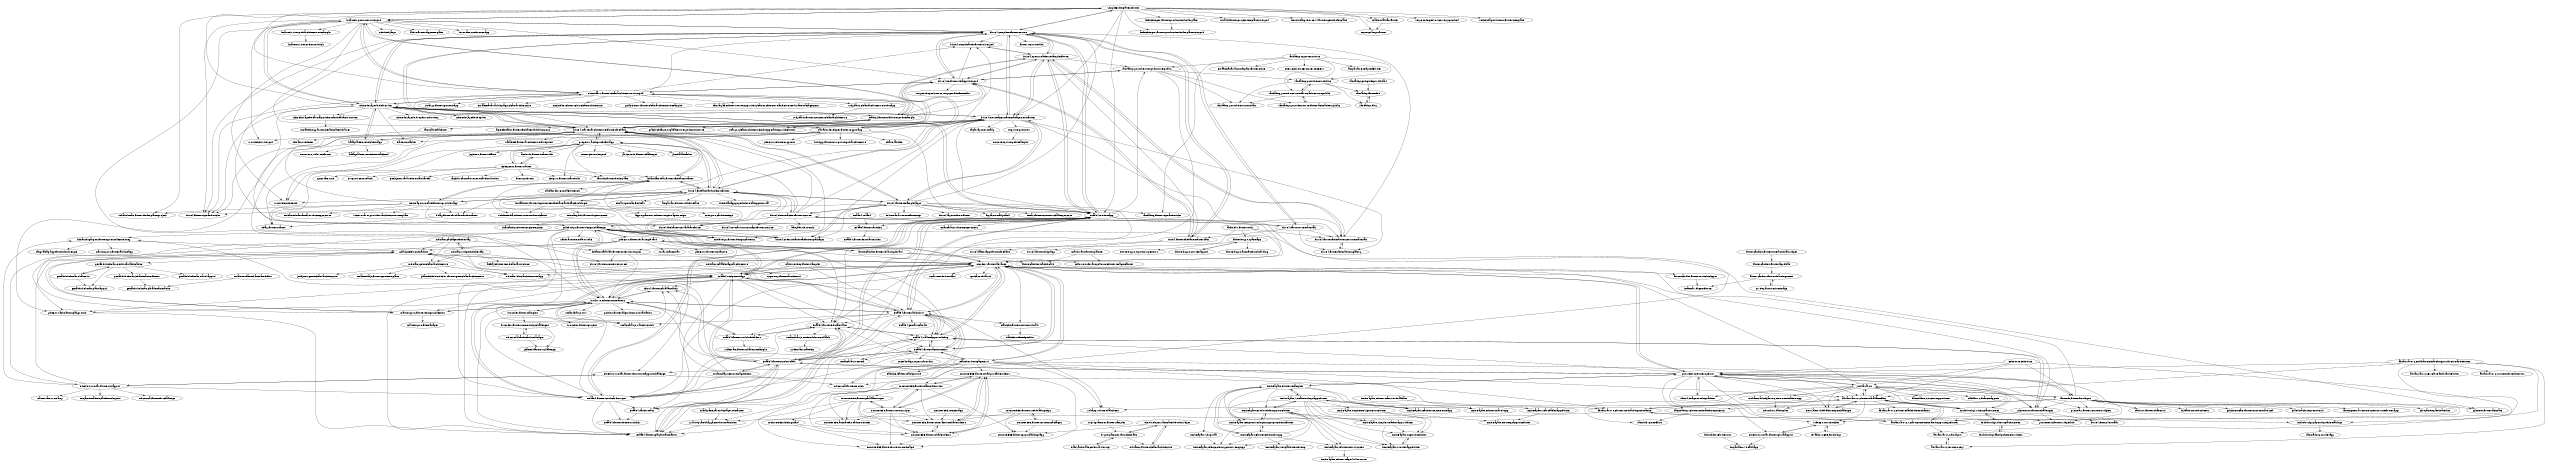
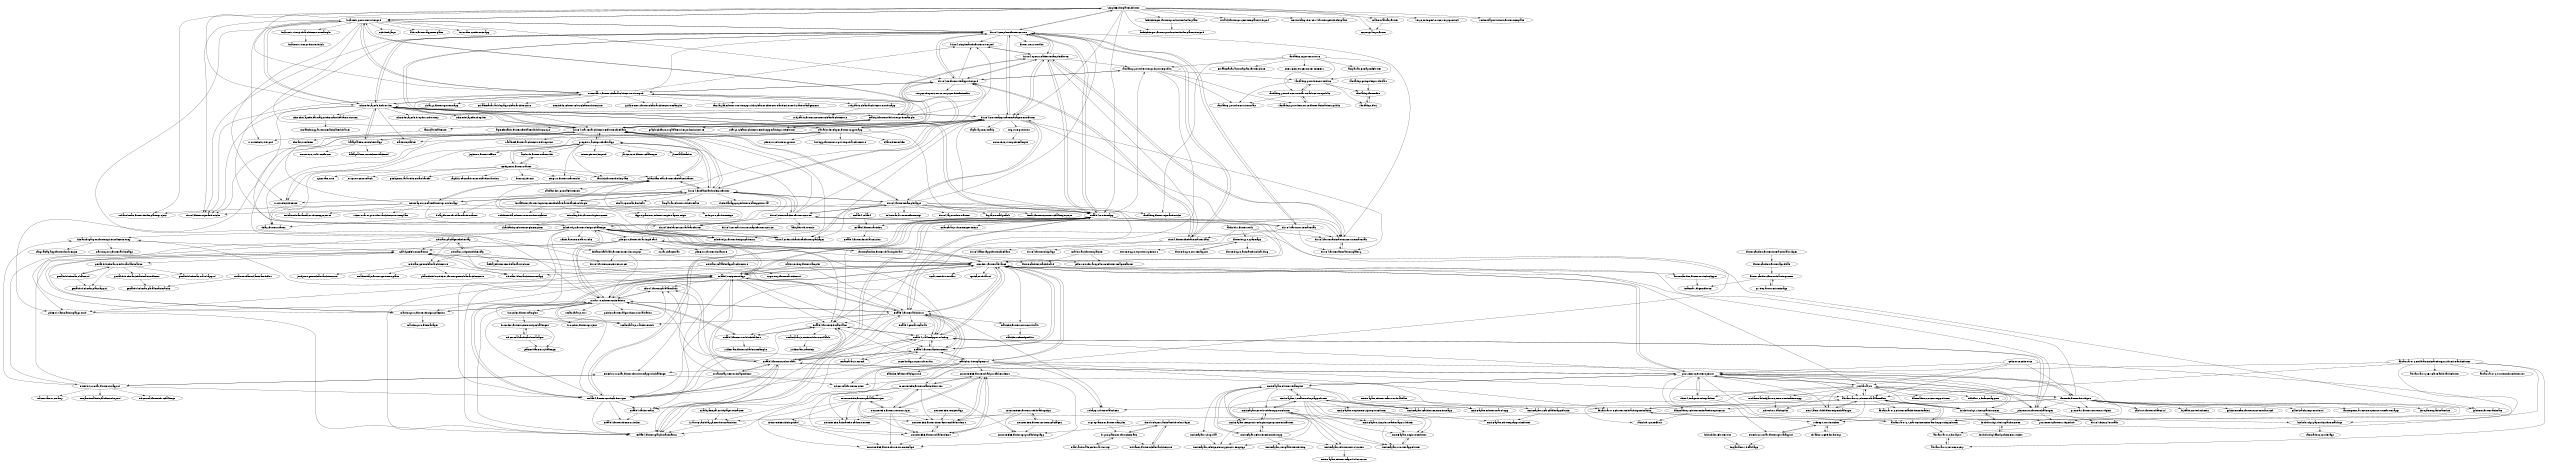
(895, 142) -> (895, 142)
(567, 182) -> (577, 182)
(443, 208) -> (882, 207)
